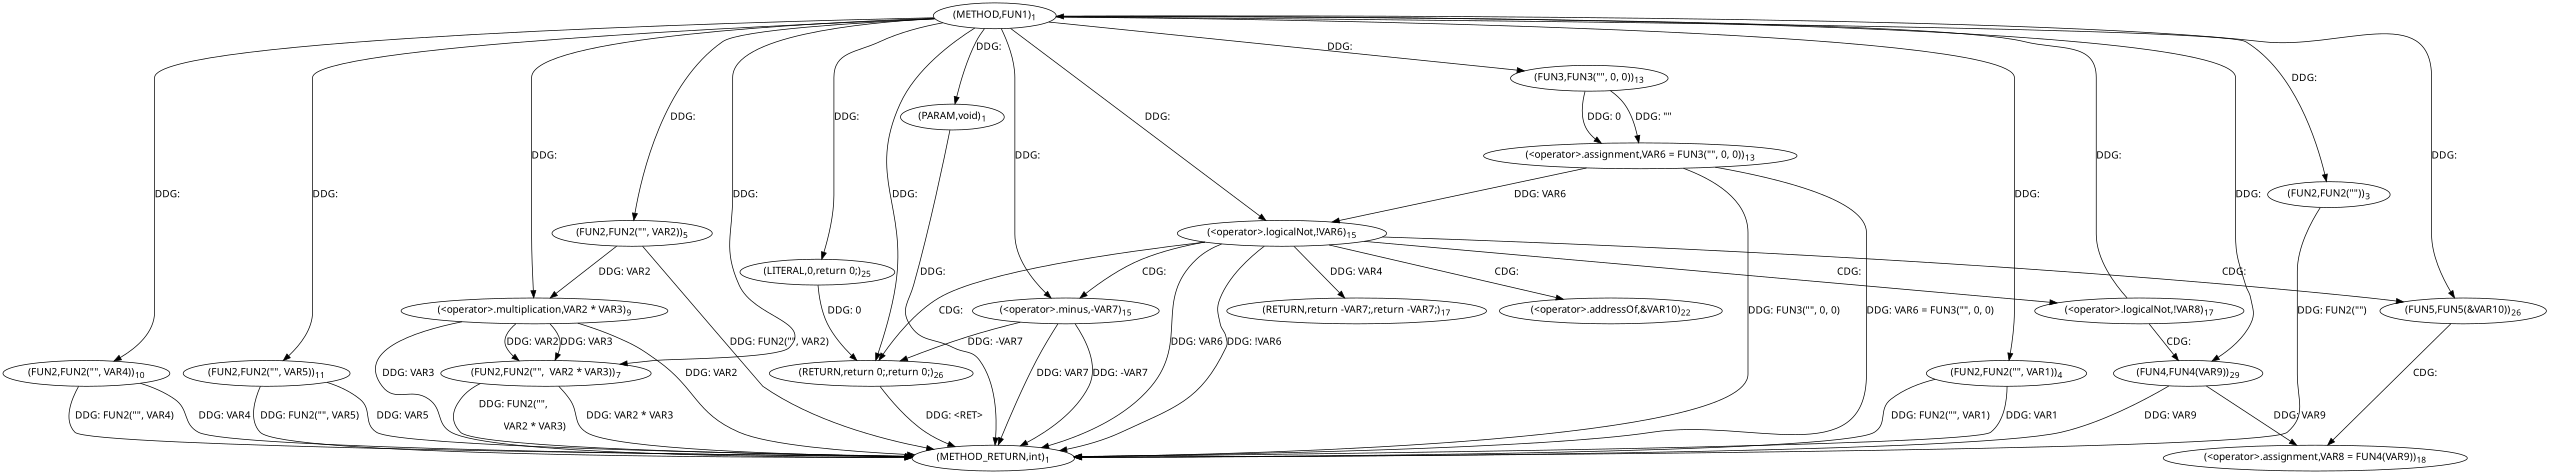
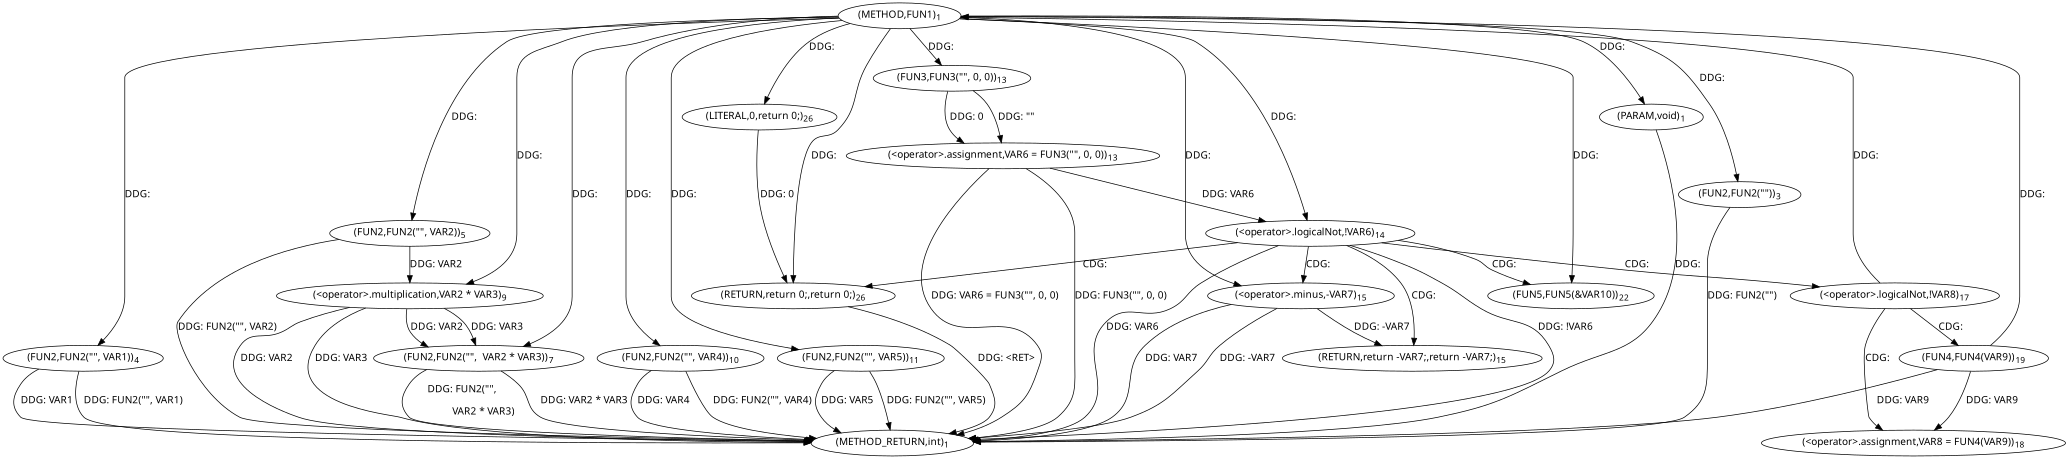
(2056, 41) -> (1636, 30)
(1352, 232) -> (1380, 232)
(866, 271) -> (808, 116)
(1356, 272) -> (1425, 296)
(1446, 310) -> (1501, 357)
(2516, 310) -> (1624, 295)
(1611, 311) -> none
(963, 338) -> (1345, 327)
(2235, 372) -> (2020, 357)
(2392, 382) -> (1864, 366)
